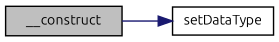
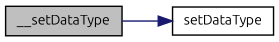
(64, 21) -> (64, 21)
